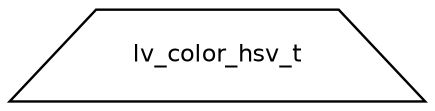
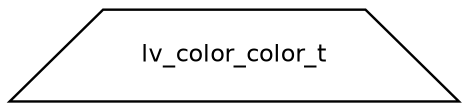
(217, 56) -> (234, 56)
